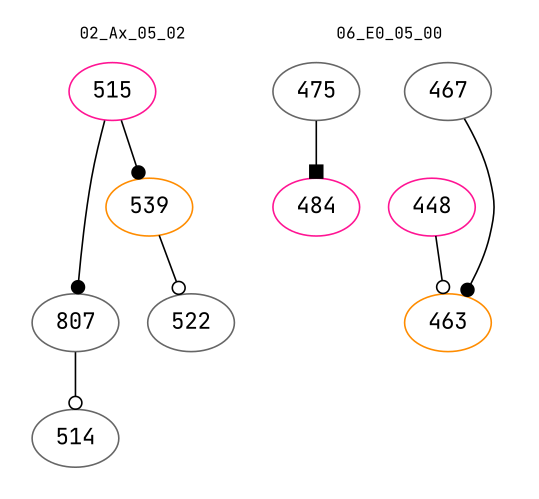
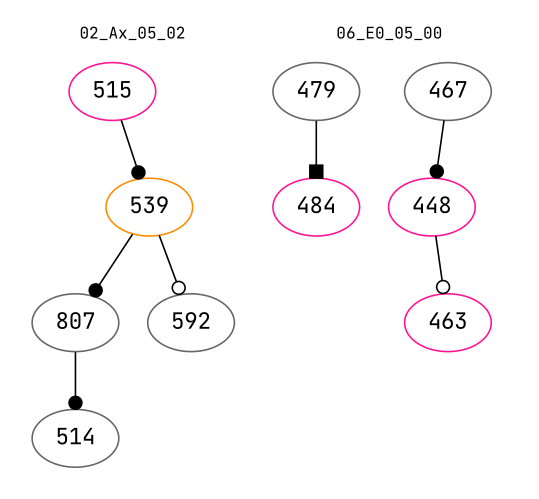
(316, 92) -> (316, 92)
(88, 200) -> (116, 260)
(494, 201) -> (441, 143)
(191, 323) -> (191, 323)
(448, 323) -> (448, 323)
(75, 374) -> (75, 374)
